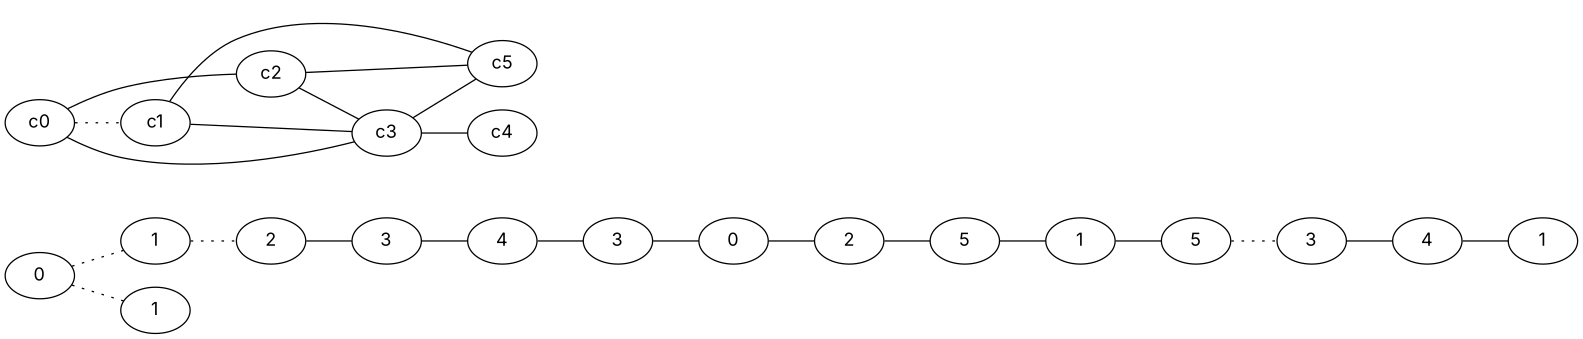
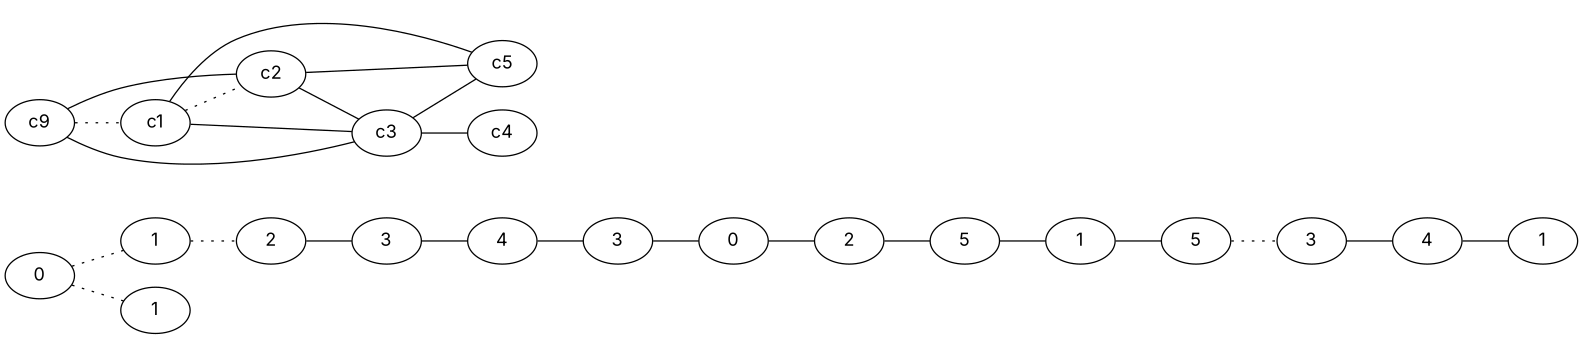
none -> (213, 98)
(40, 123) -> (40, 123)
